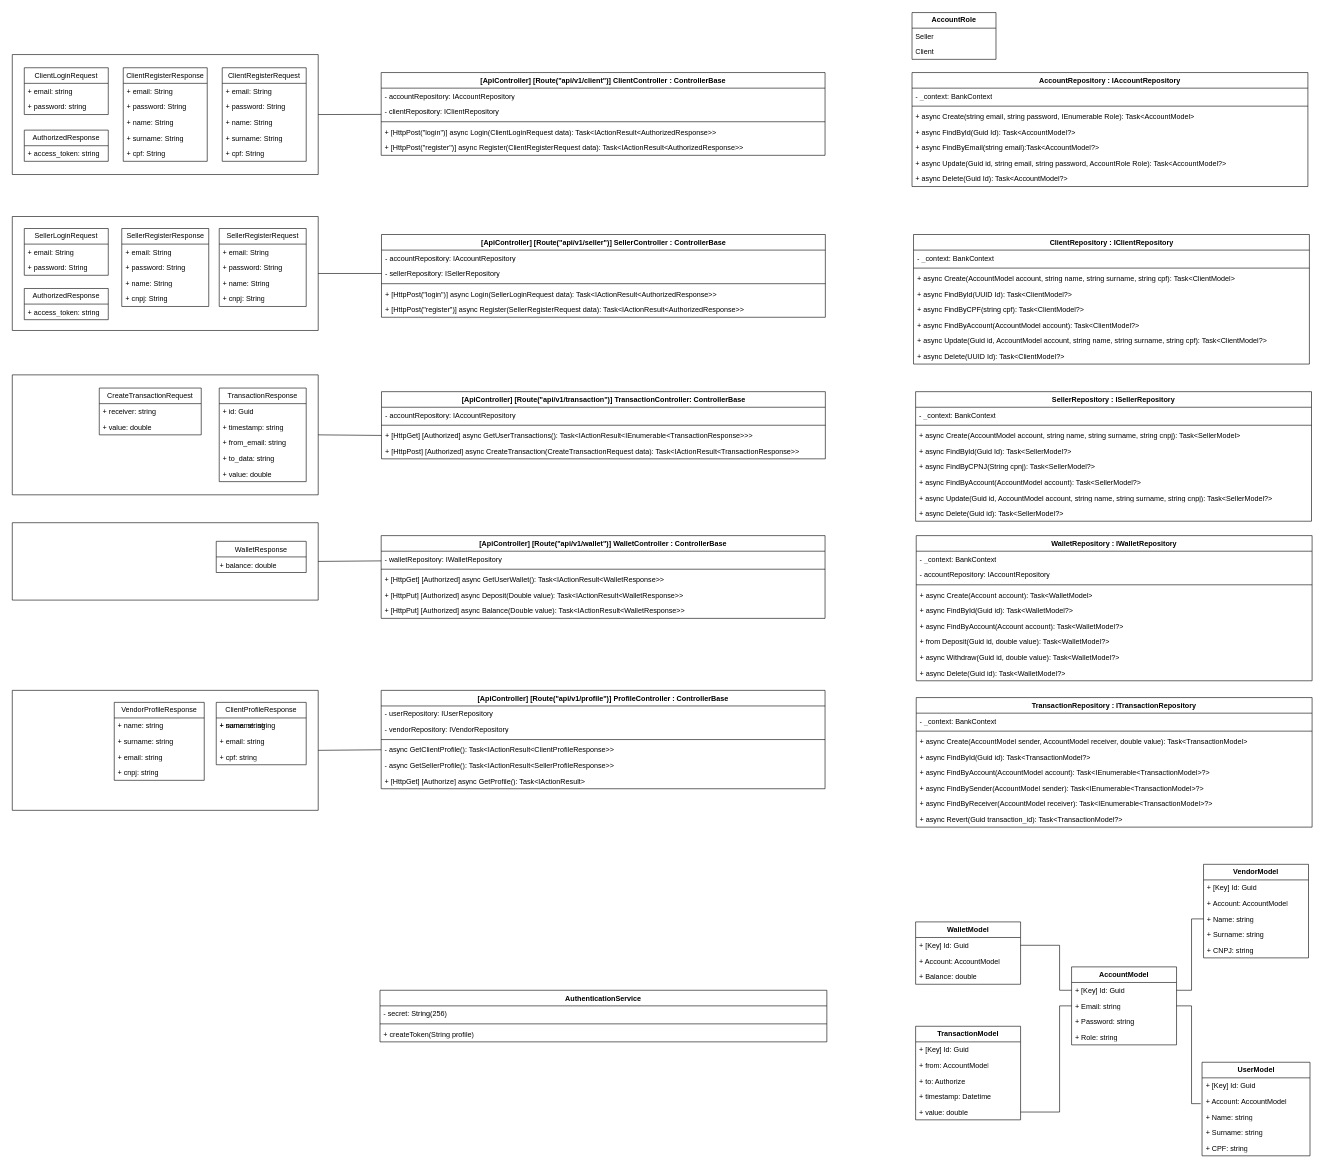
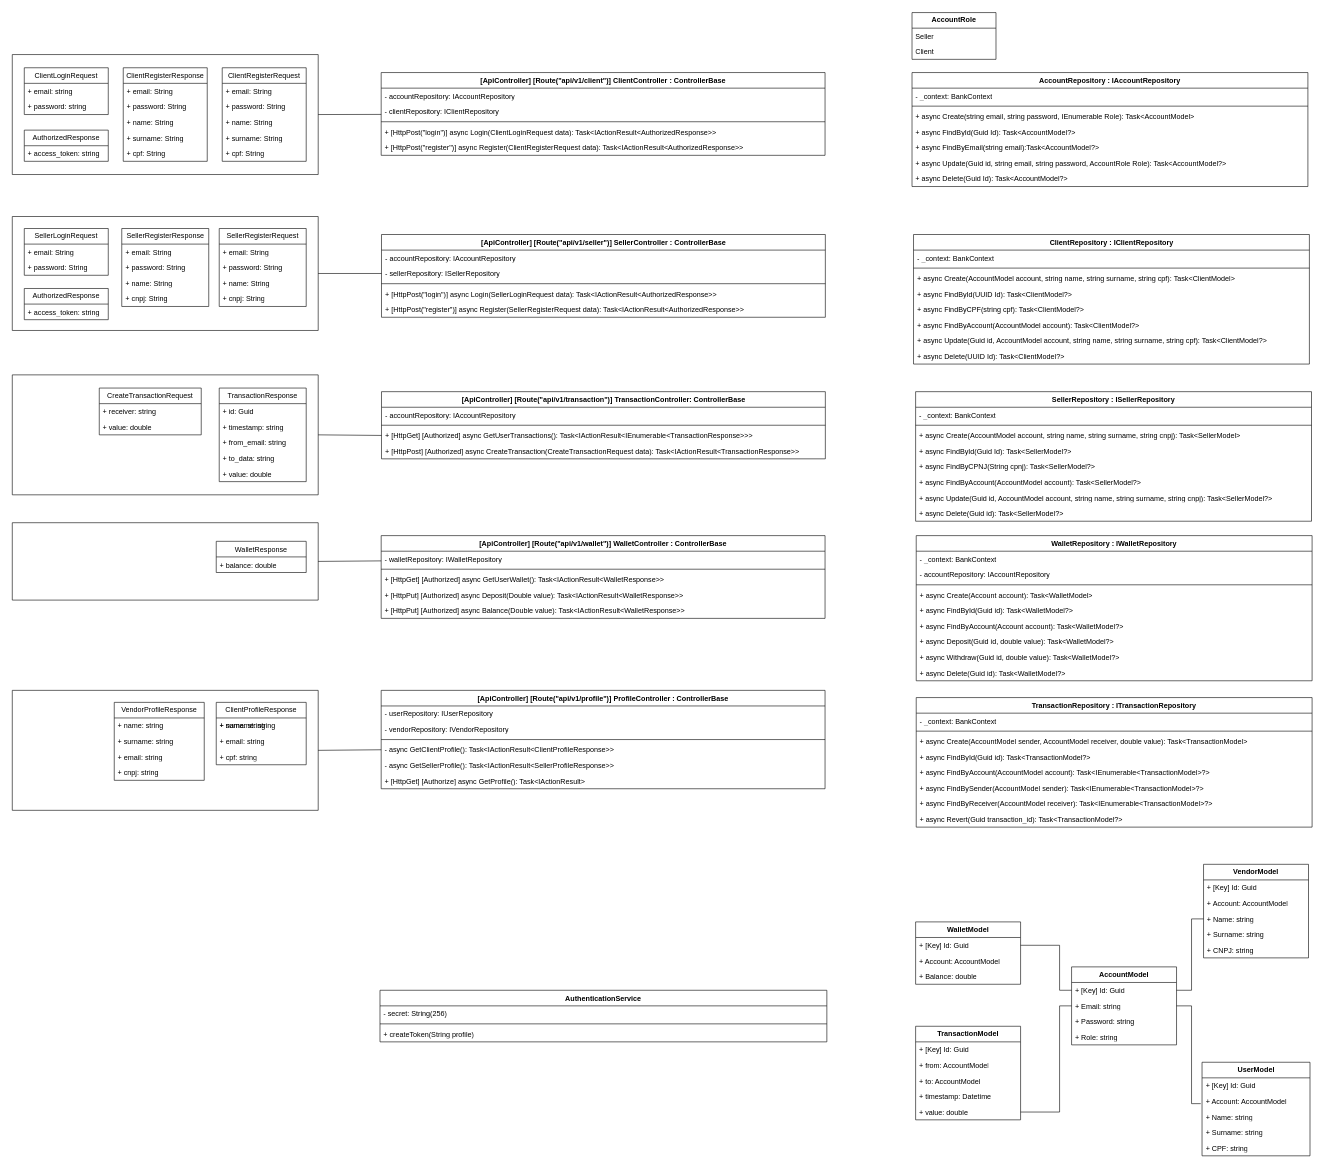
(1020, 642) -> (1022, 642)
(946, 1082) -> (952, 1082)
